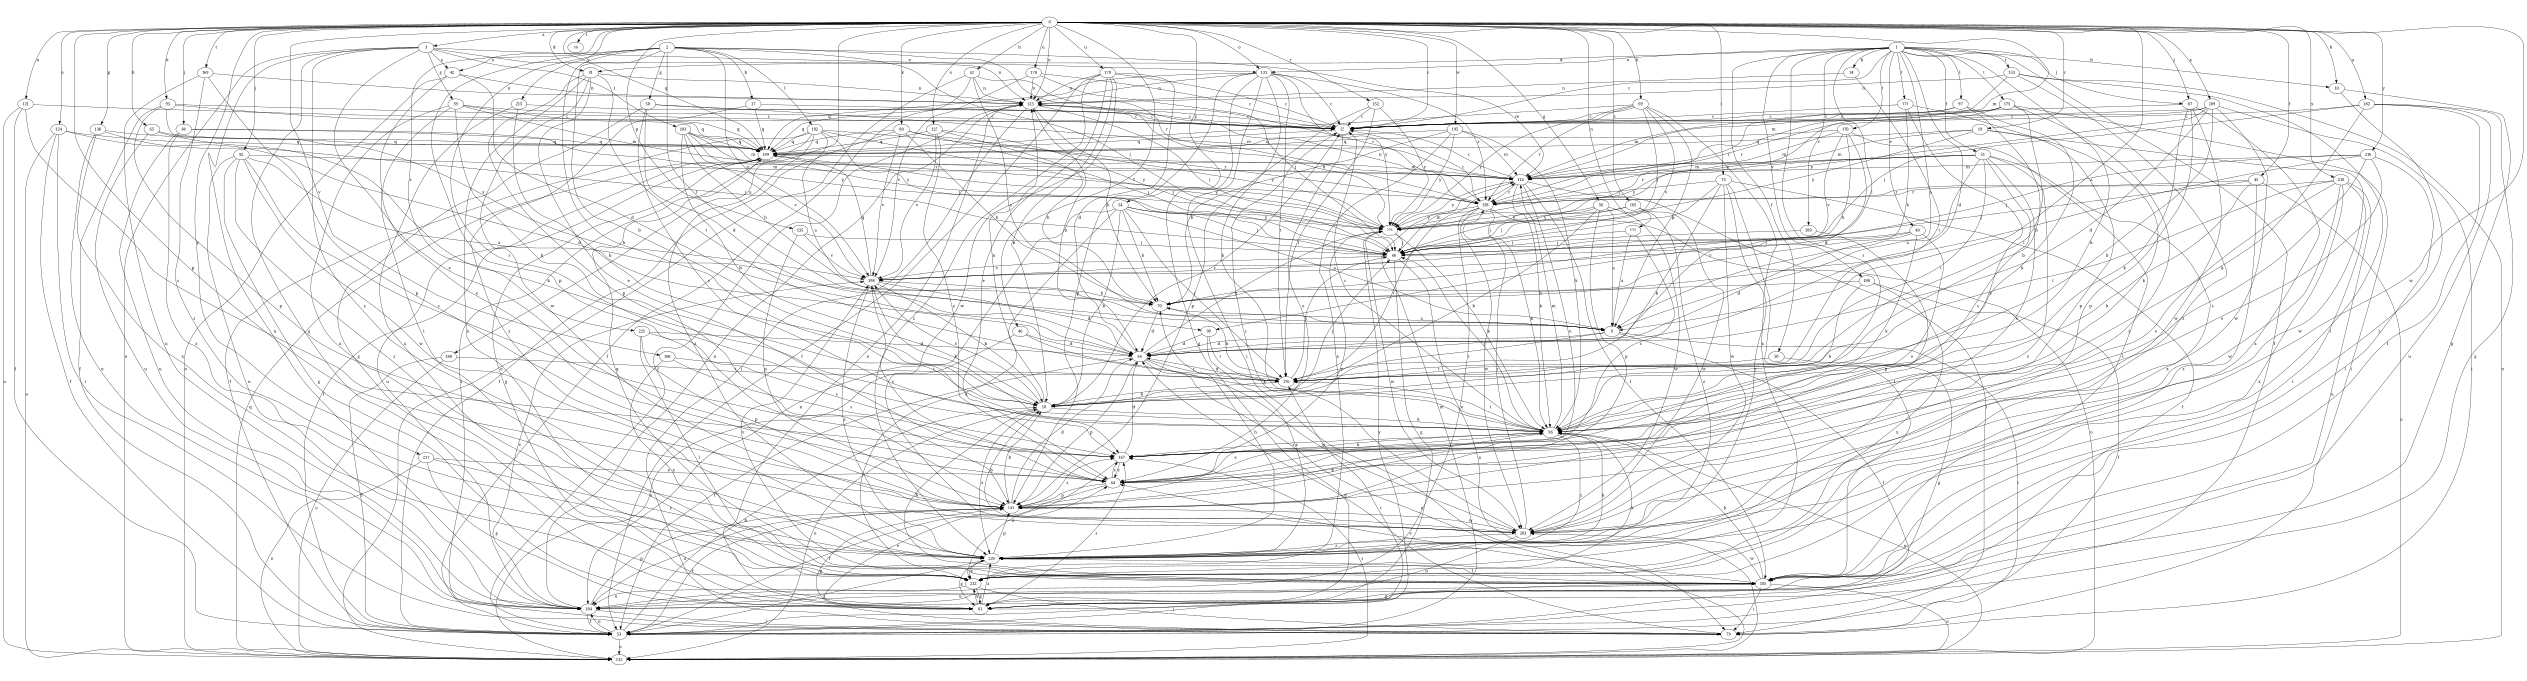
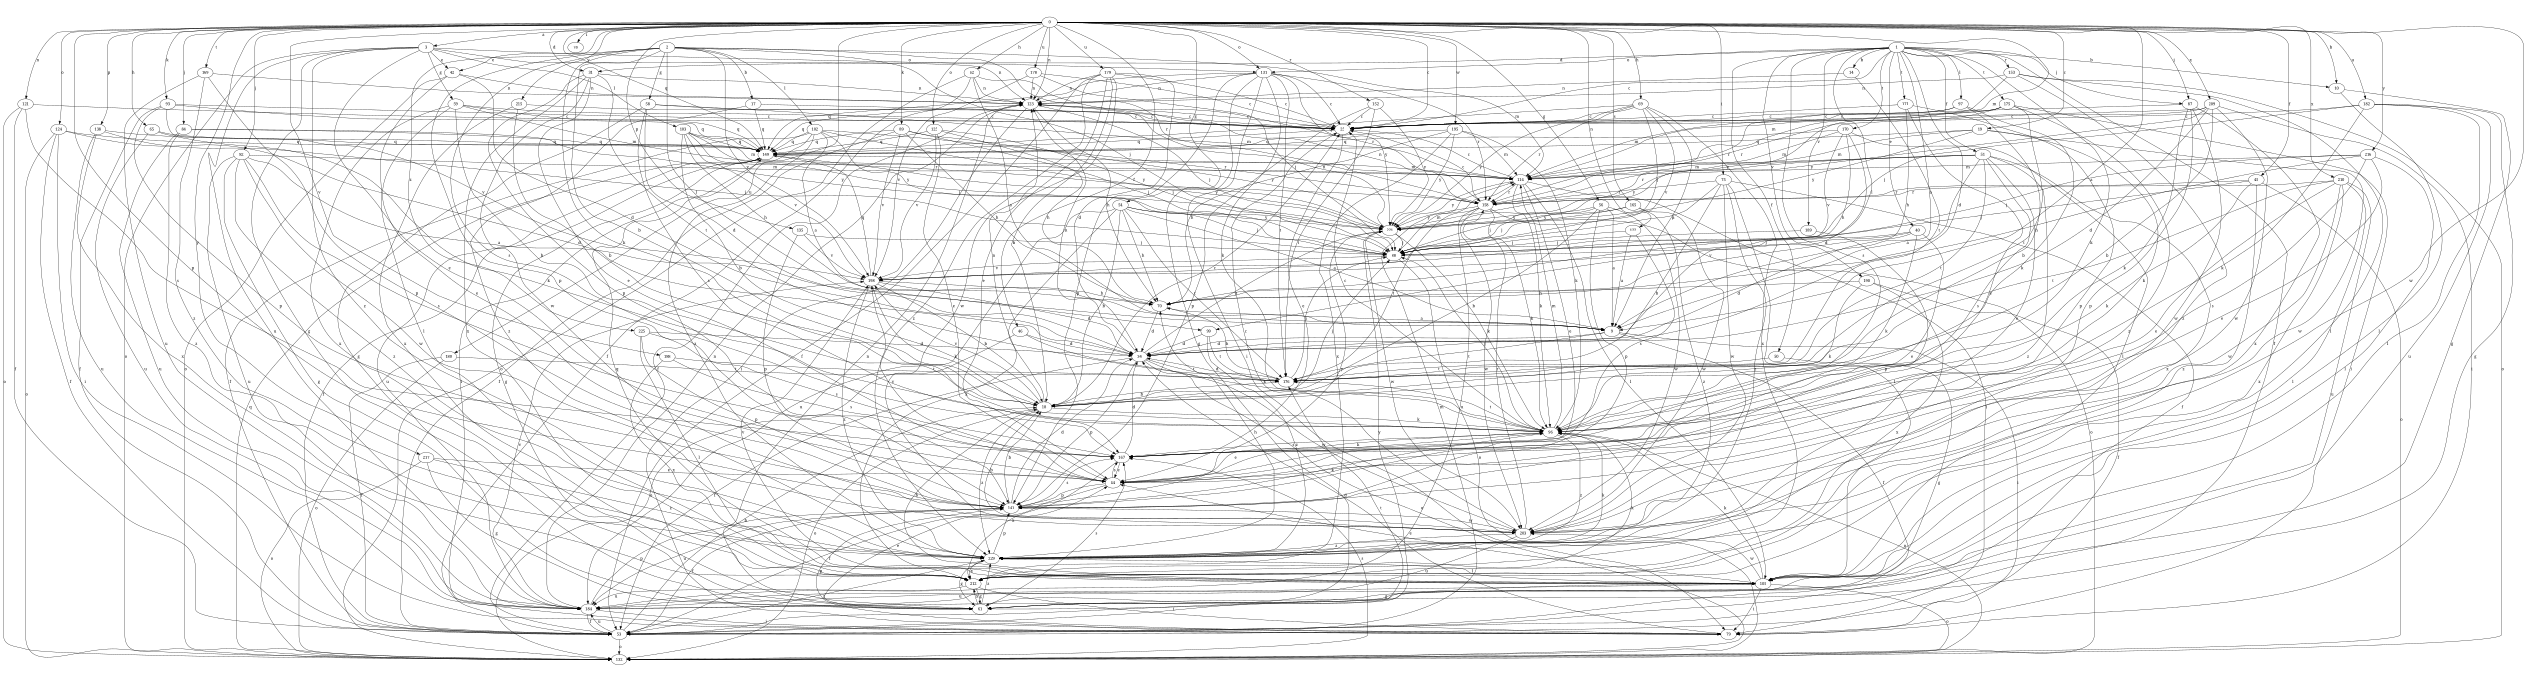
(1337, 596) -> none
